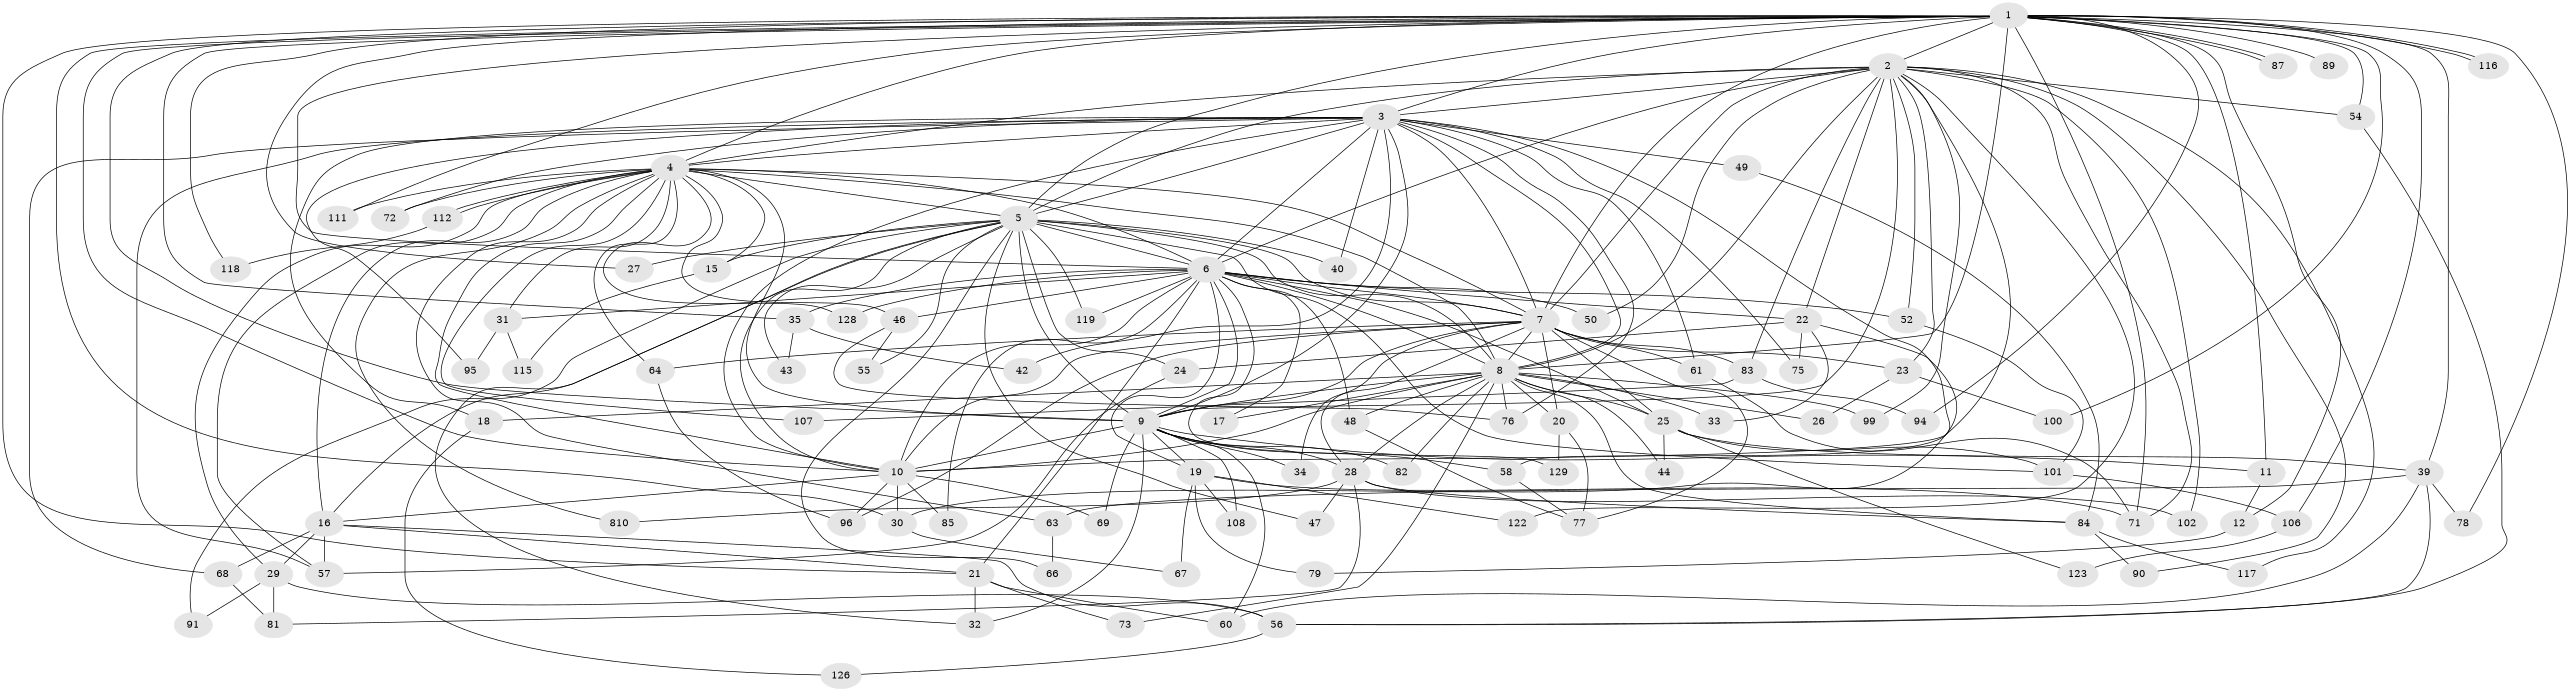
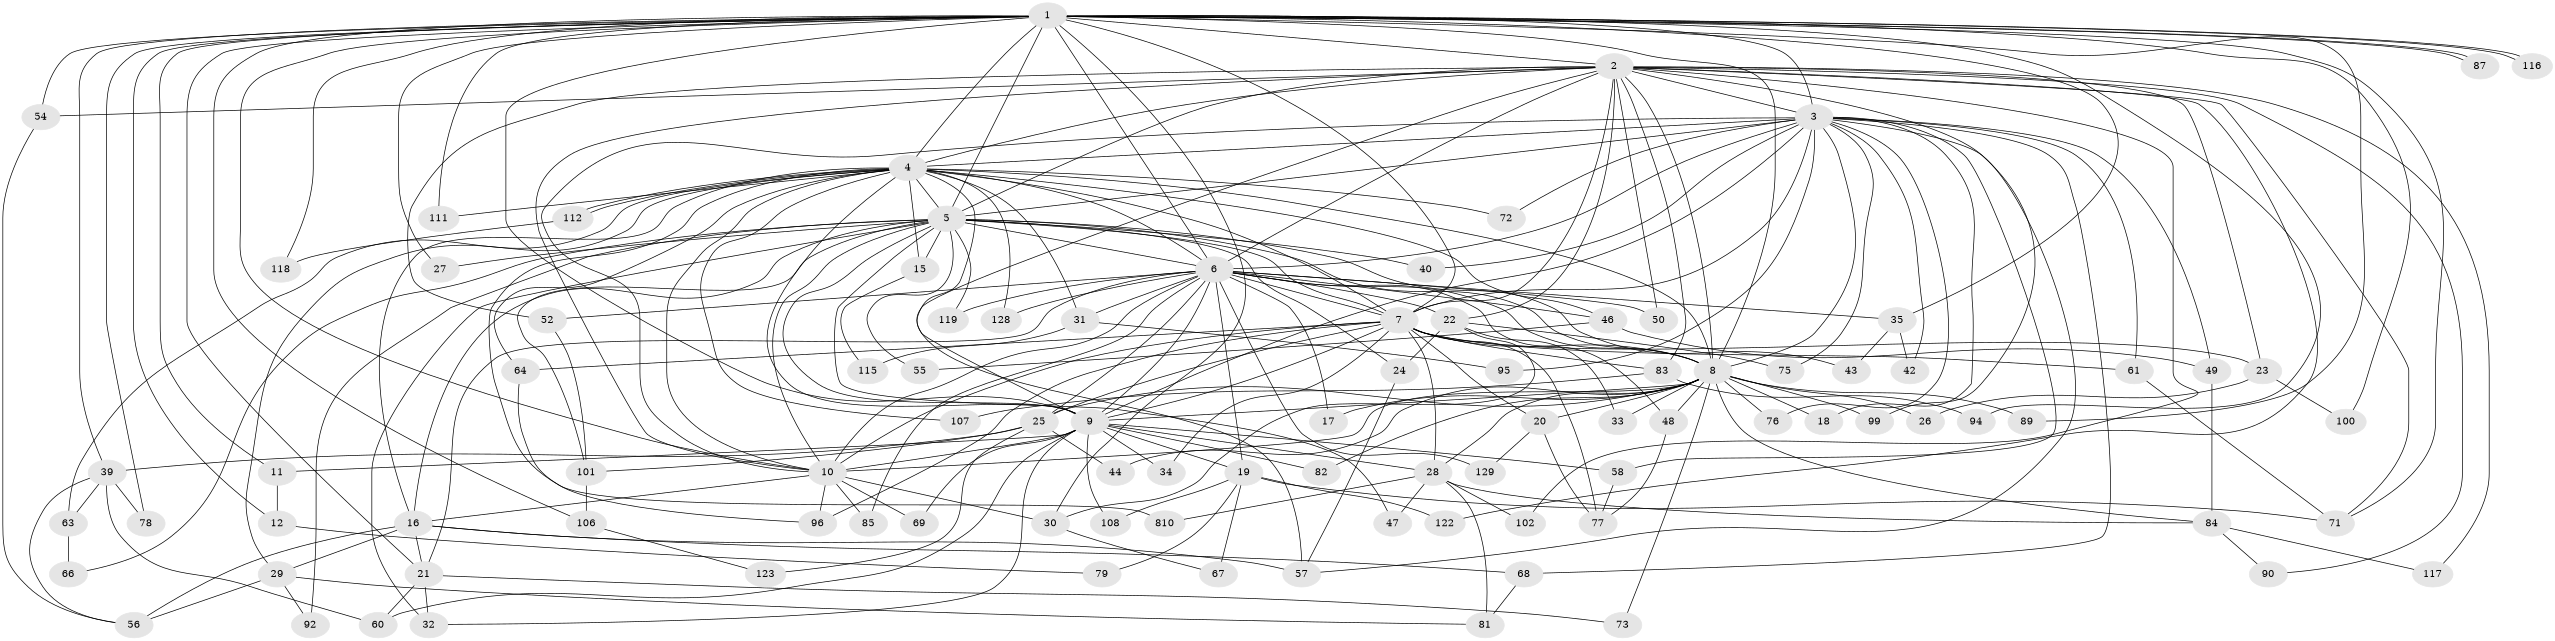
none -> (1886, 393)
(1104, 404) -> (1922, 353)
(193, 625) -> (310, 625)
(841, 676) -> none
